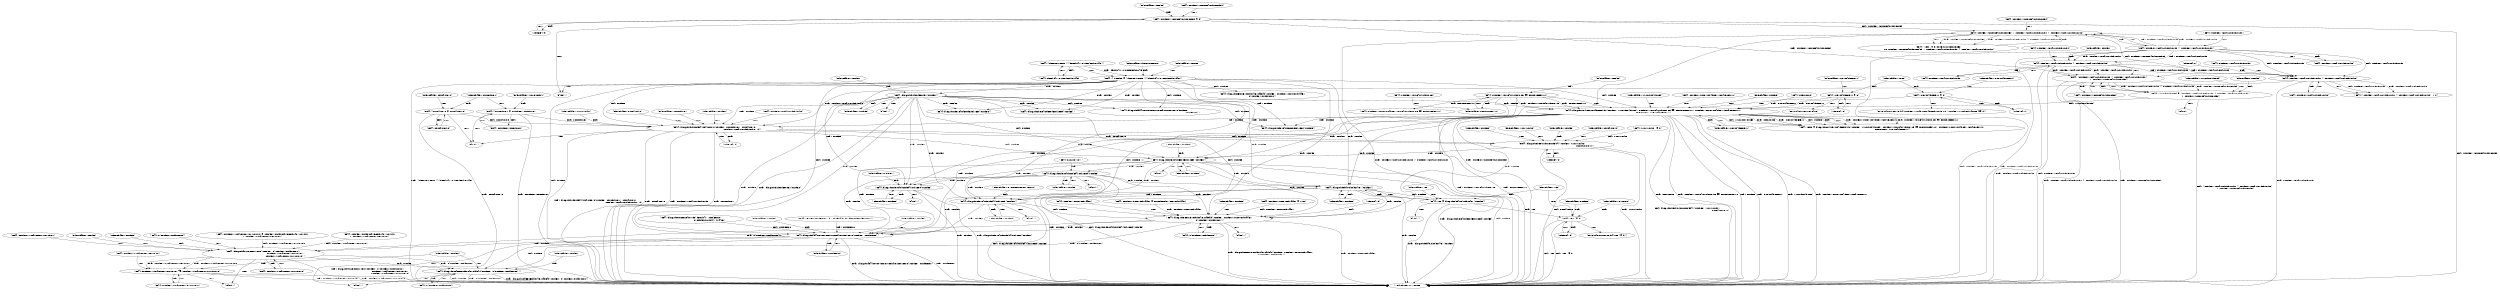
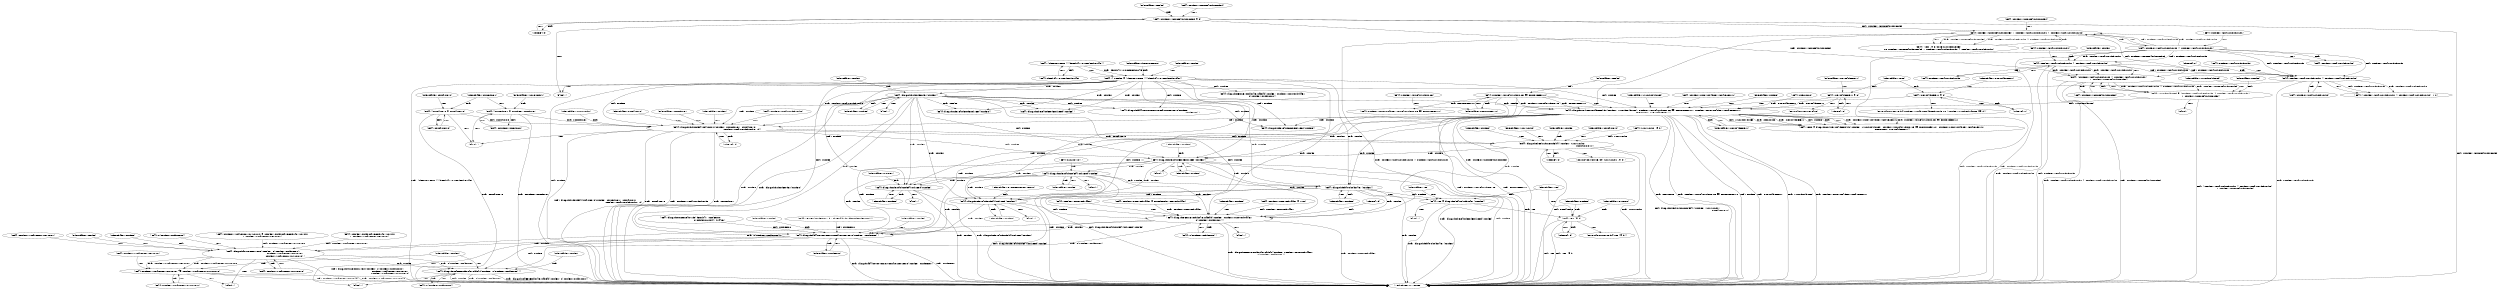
none -> (1601, 160)
(1397, 197) -> none
